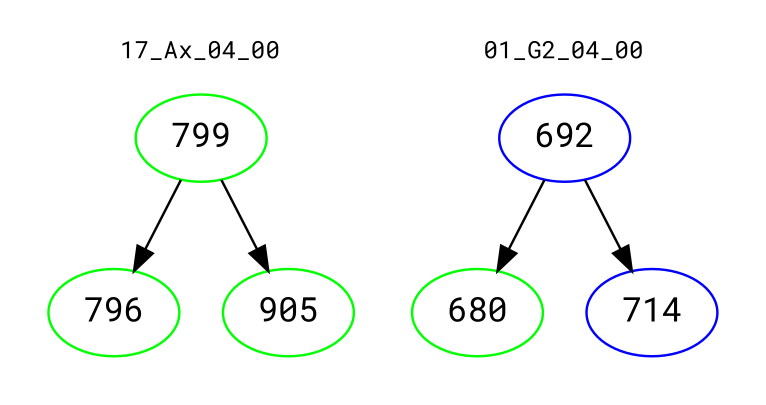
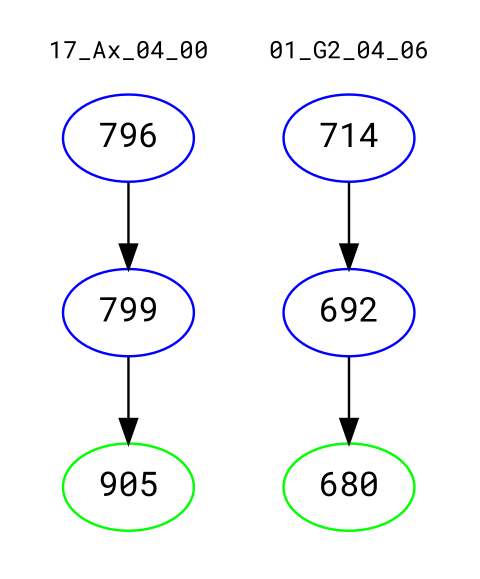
(565, 52) -> (350, 52)
(201, 138) -> (128, 313)
(163, 215) -> (128, 214)
(603, 215) -> (349, 214)
(114, 313) -> (128, 138)
